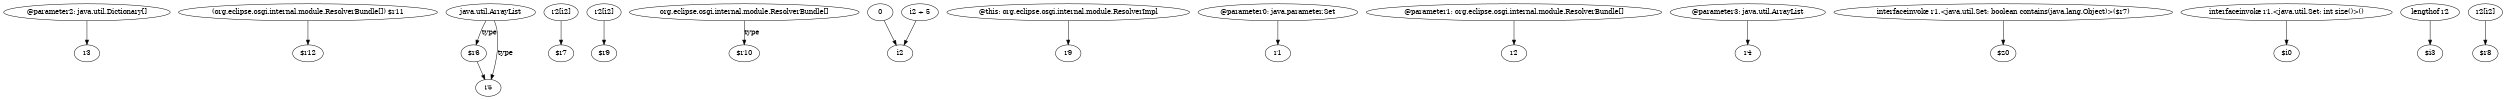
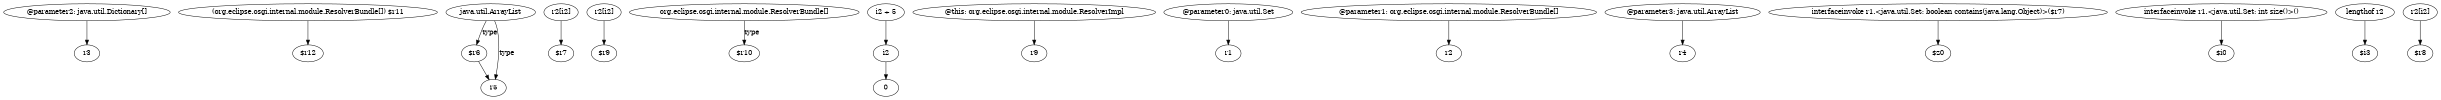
(1278, 12) -> (1228, 12)
(889, 31) -> (886, 68)
